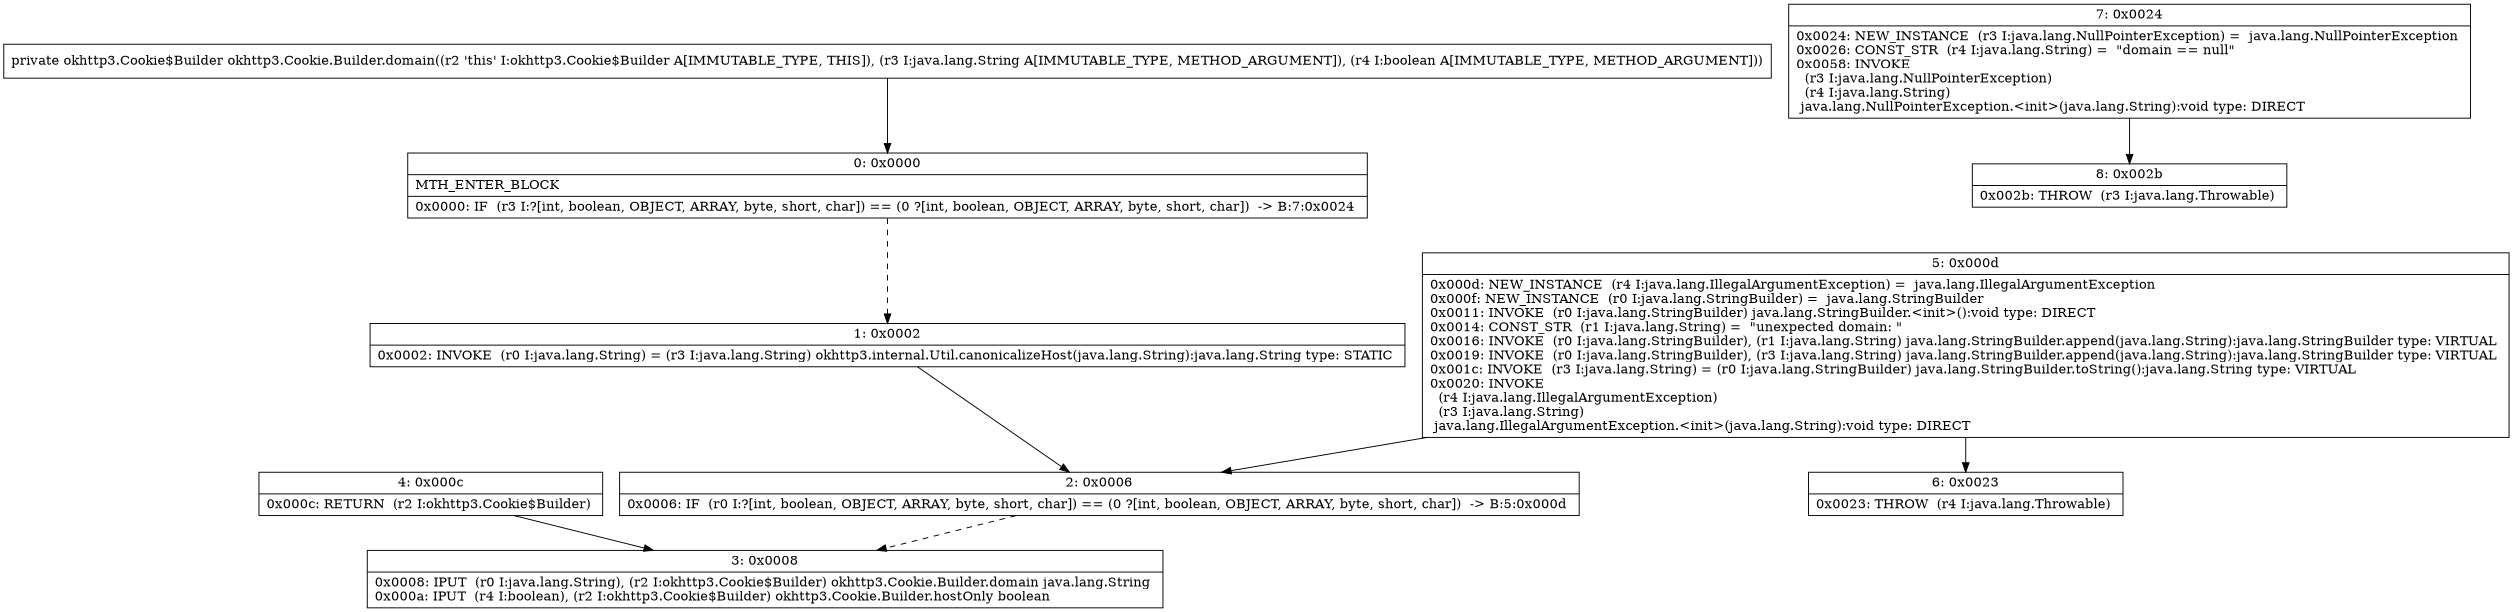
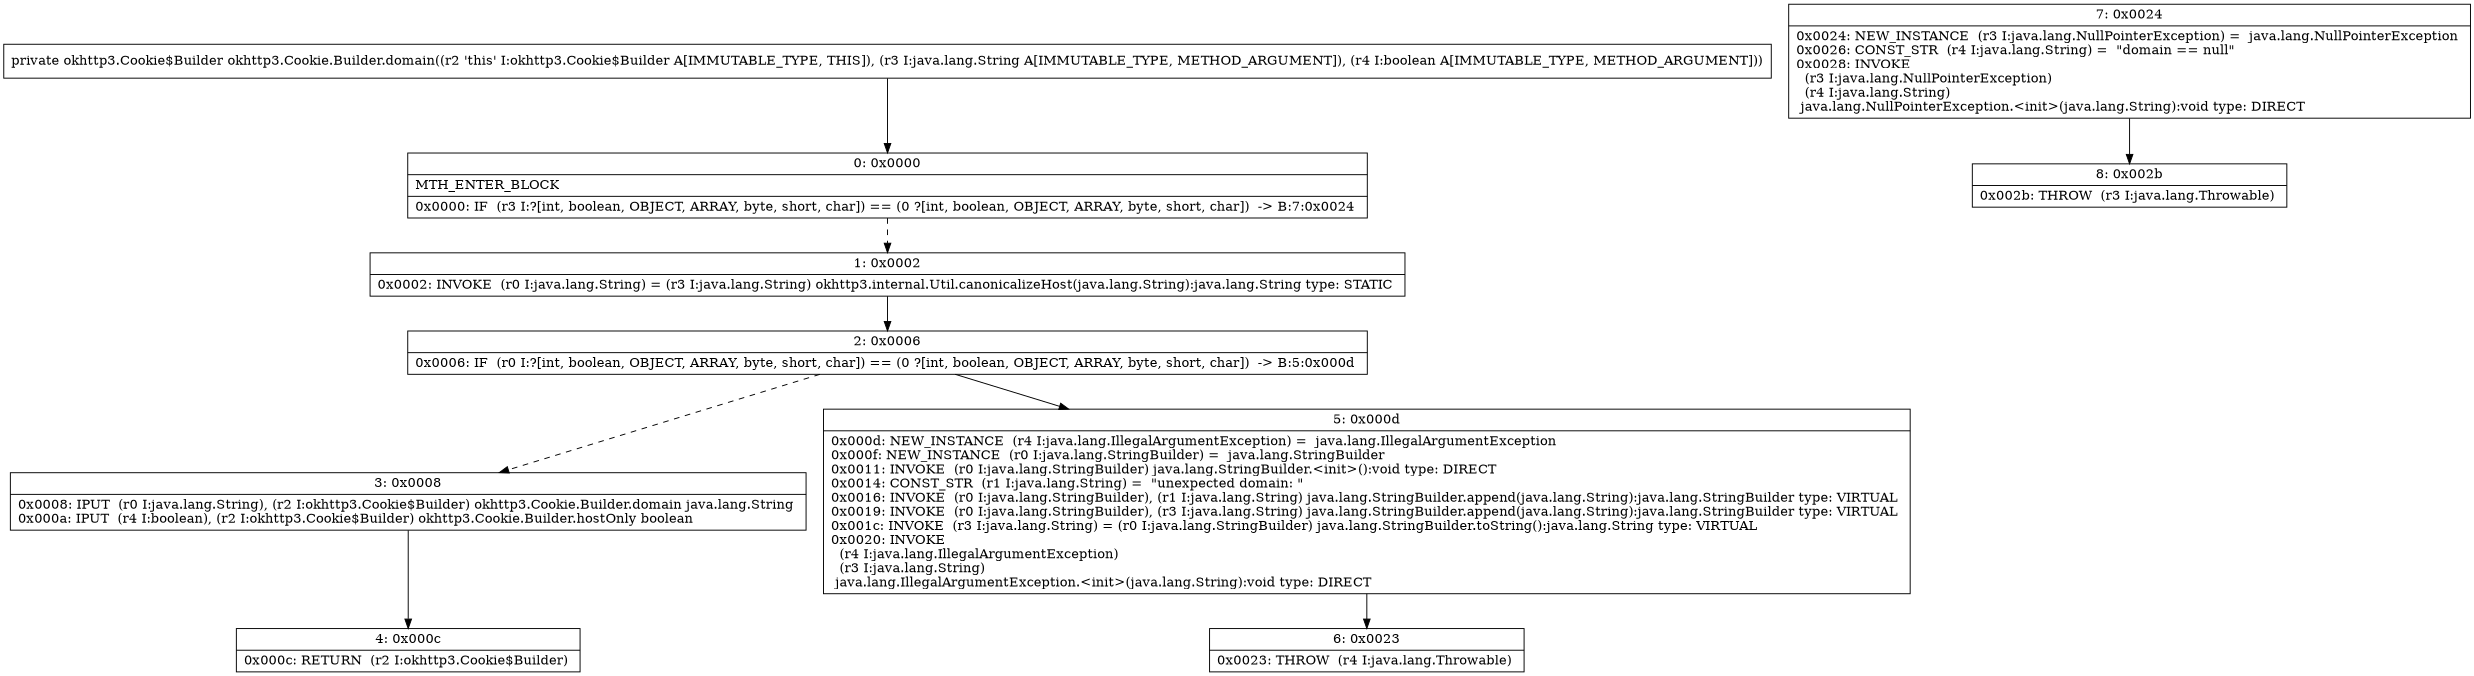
(1858, 65) -> (1858, 65)
(1329, 454) -> (1007, 390)
(579, 532) -> (408, 575)
